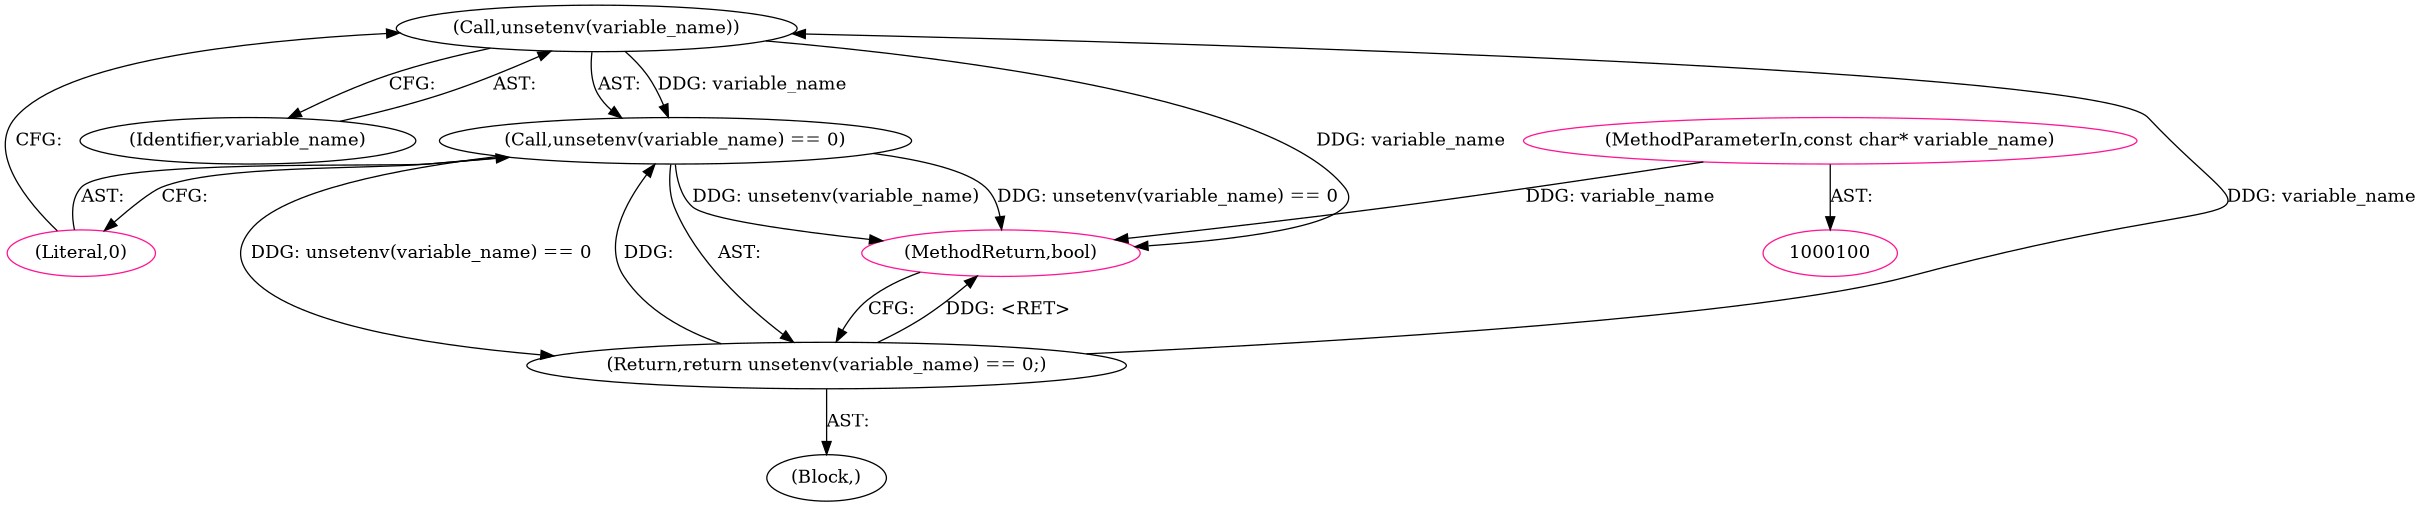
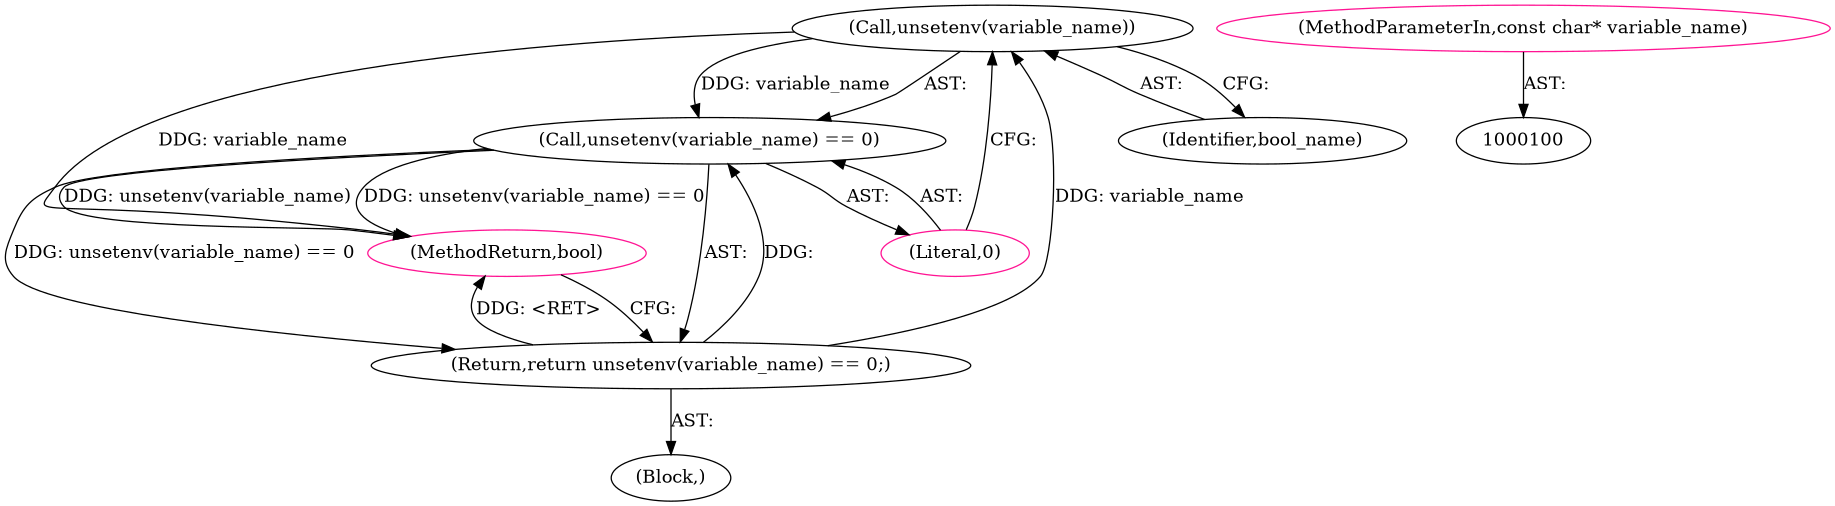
(248, 141) -> (1263, 141)
(188, 197) -> (871, 197)
(1416, 204) -> none
(1830, 253) -> (1524, 141)
